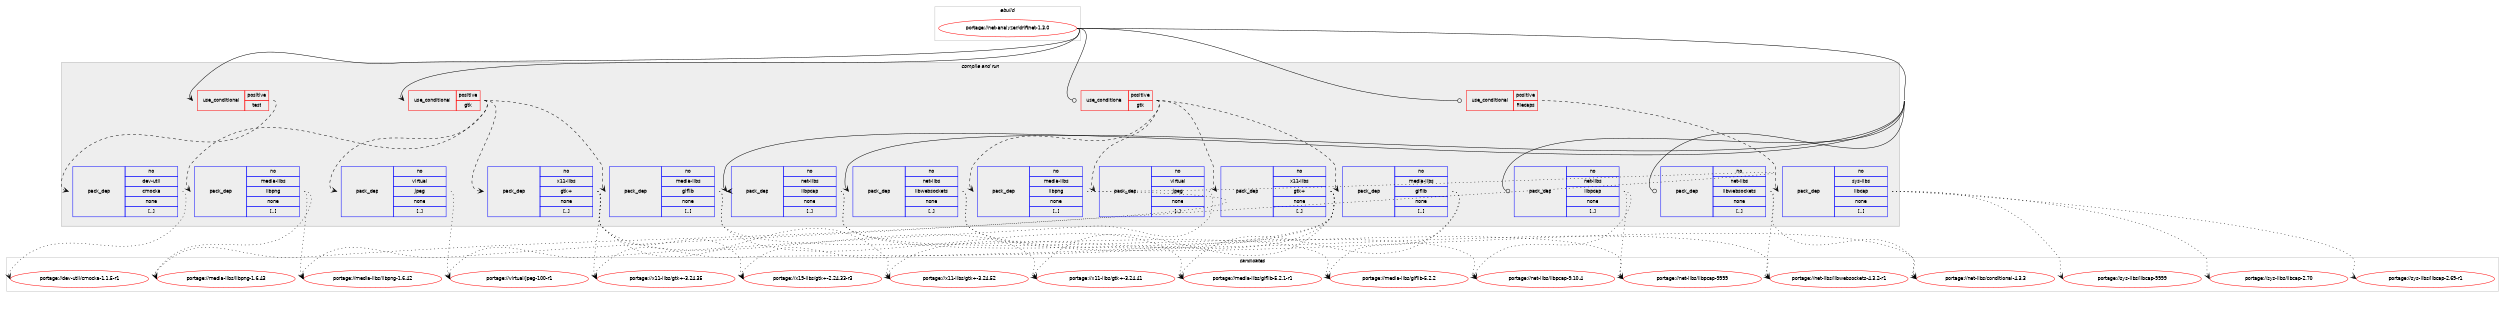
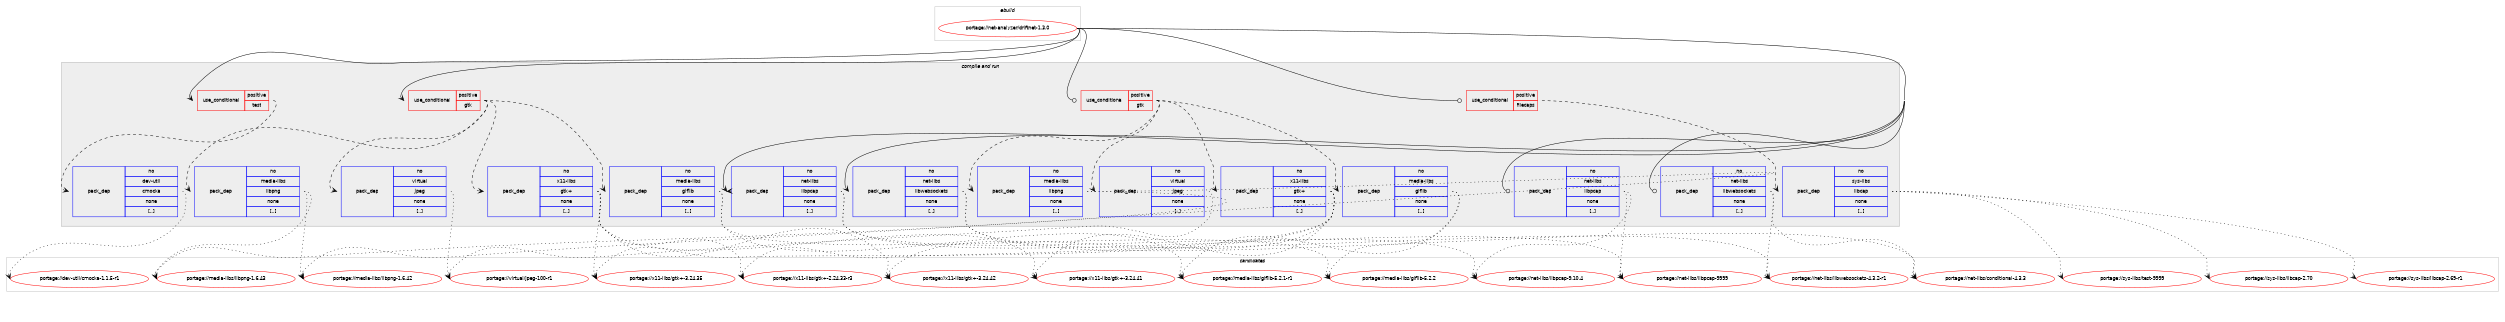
(813, 279) -> (813, 279)
(959, 279) -> (959, 279)
(2132, 279) -> (2132, 279)
